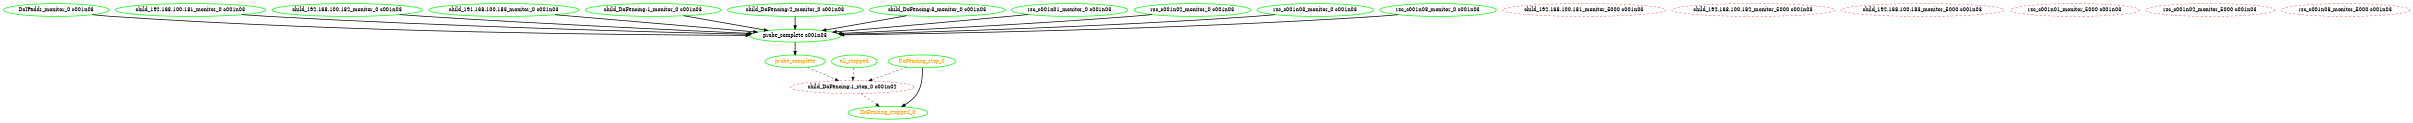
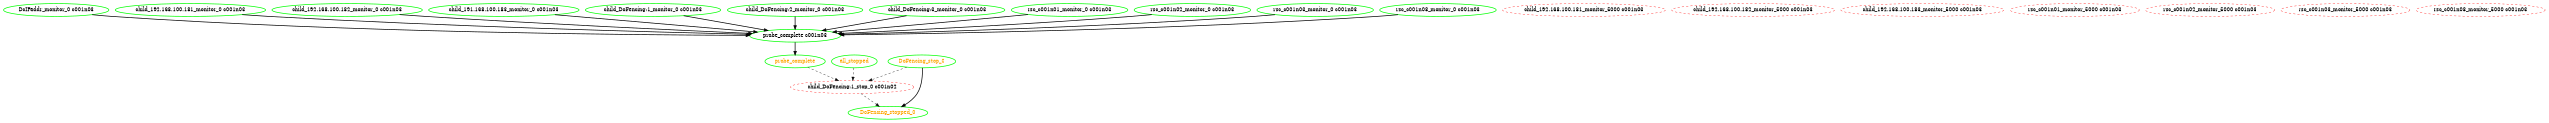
none -> (2345, 10)
